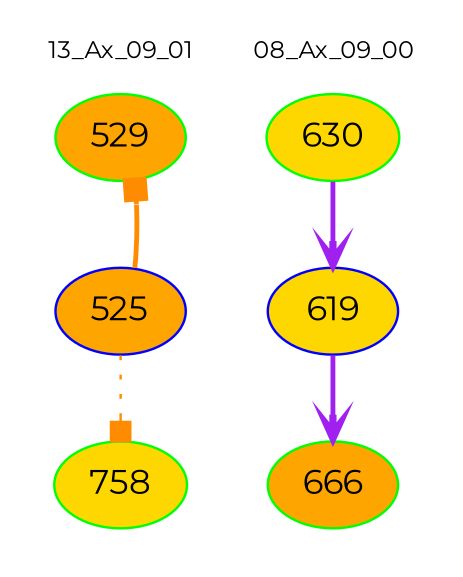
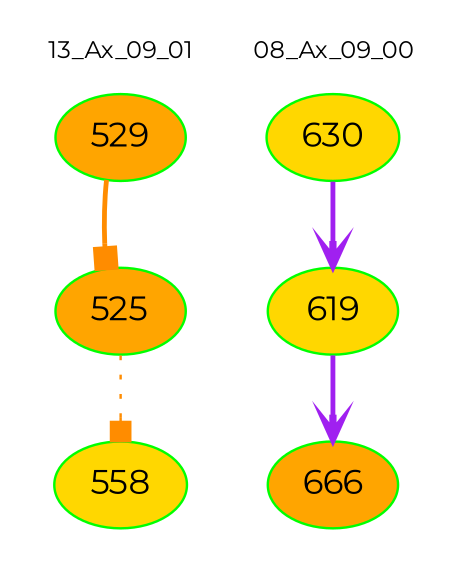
(137, 236) -> (105, 212)
(121, 311) -> (121, 311)
(333, 311) -> (333, 311)
(121, 485) -> (121, 485)
